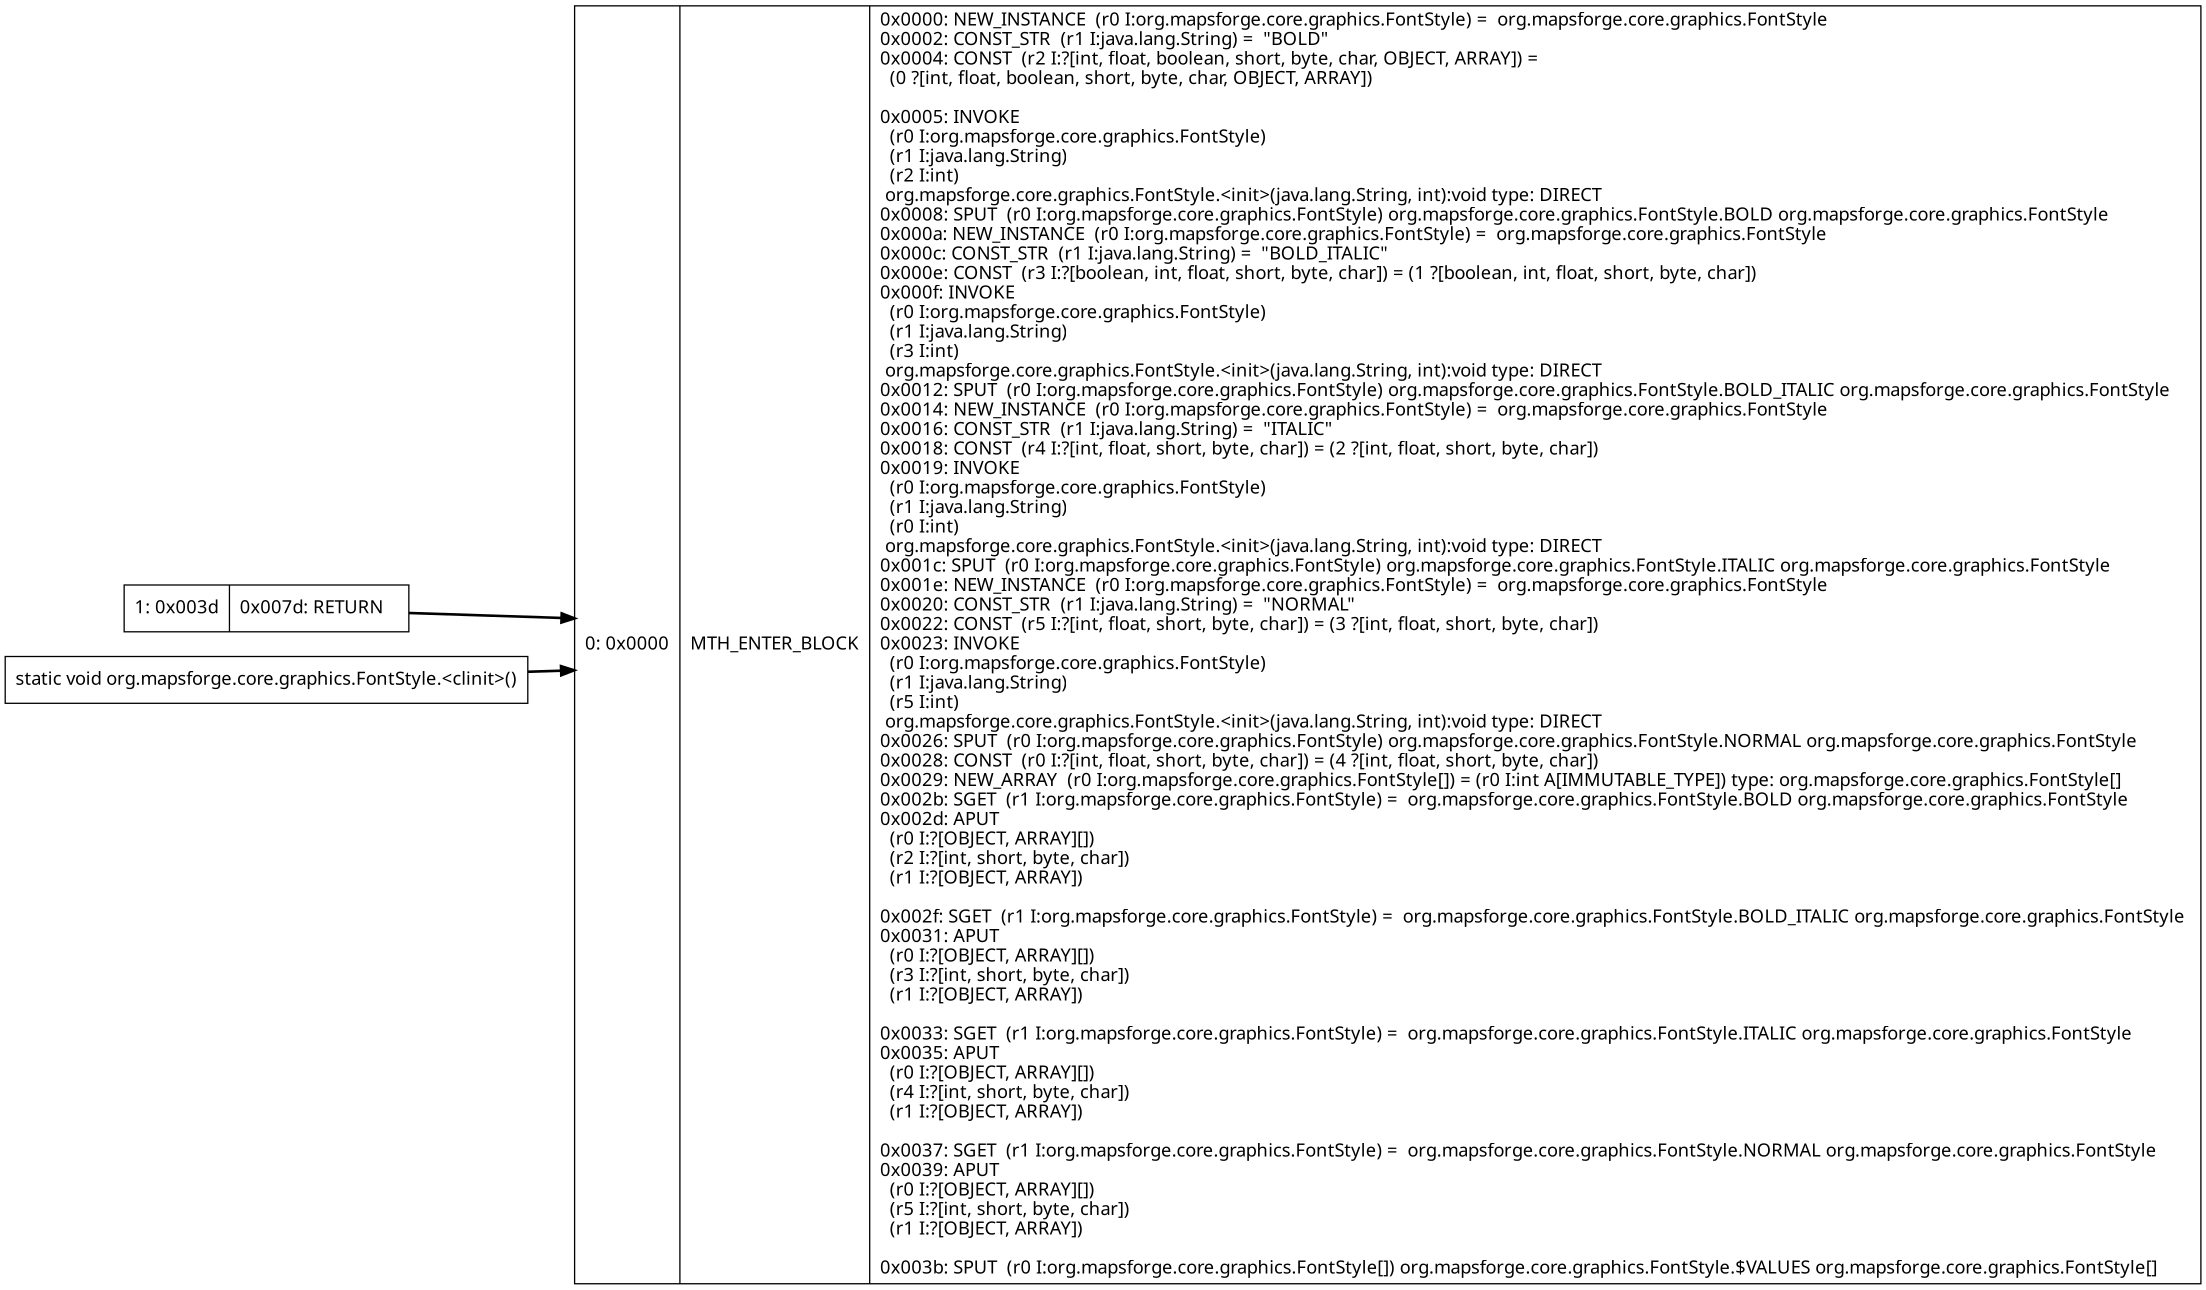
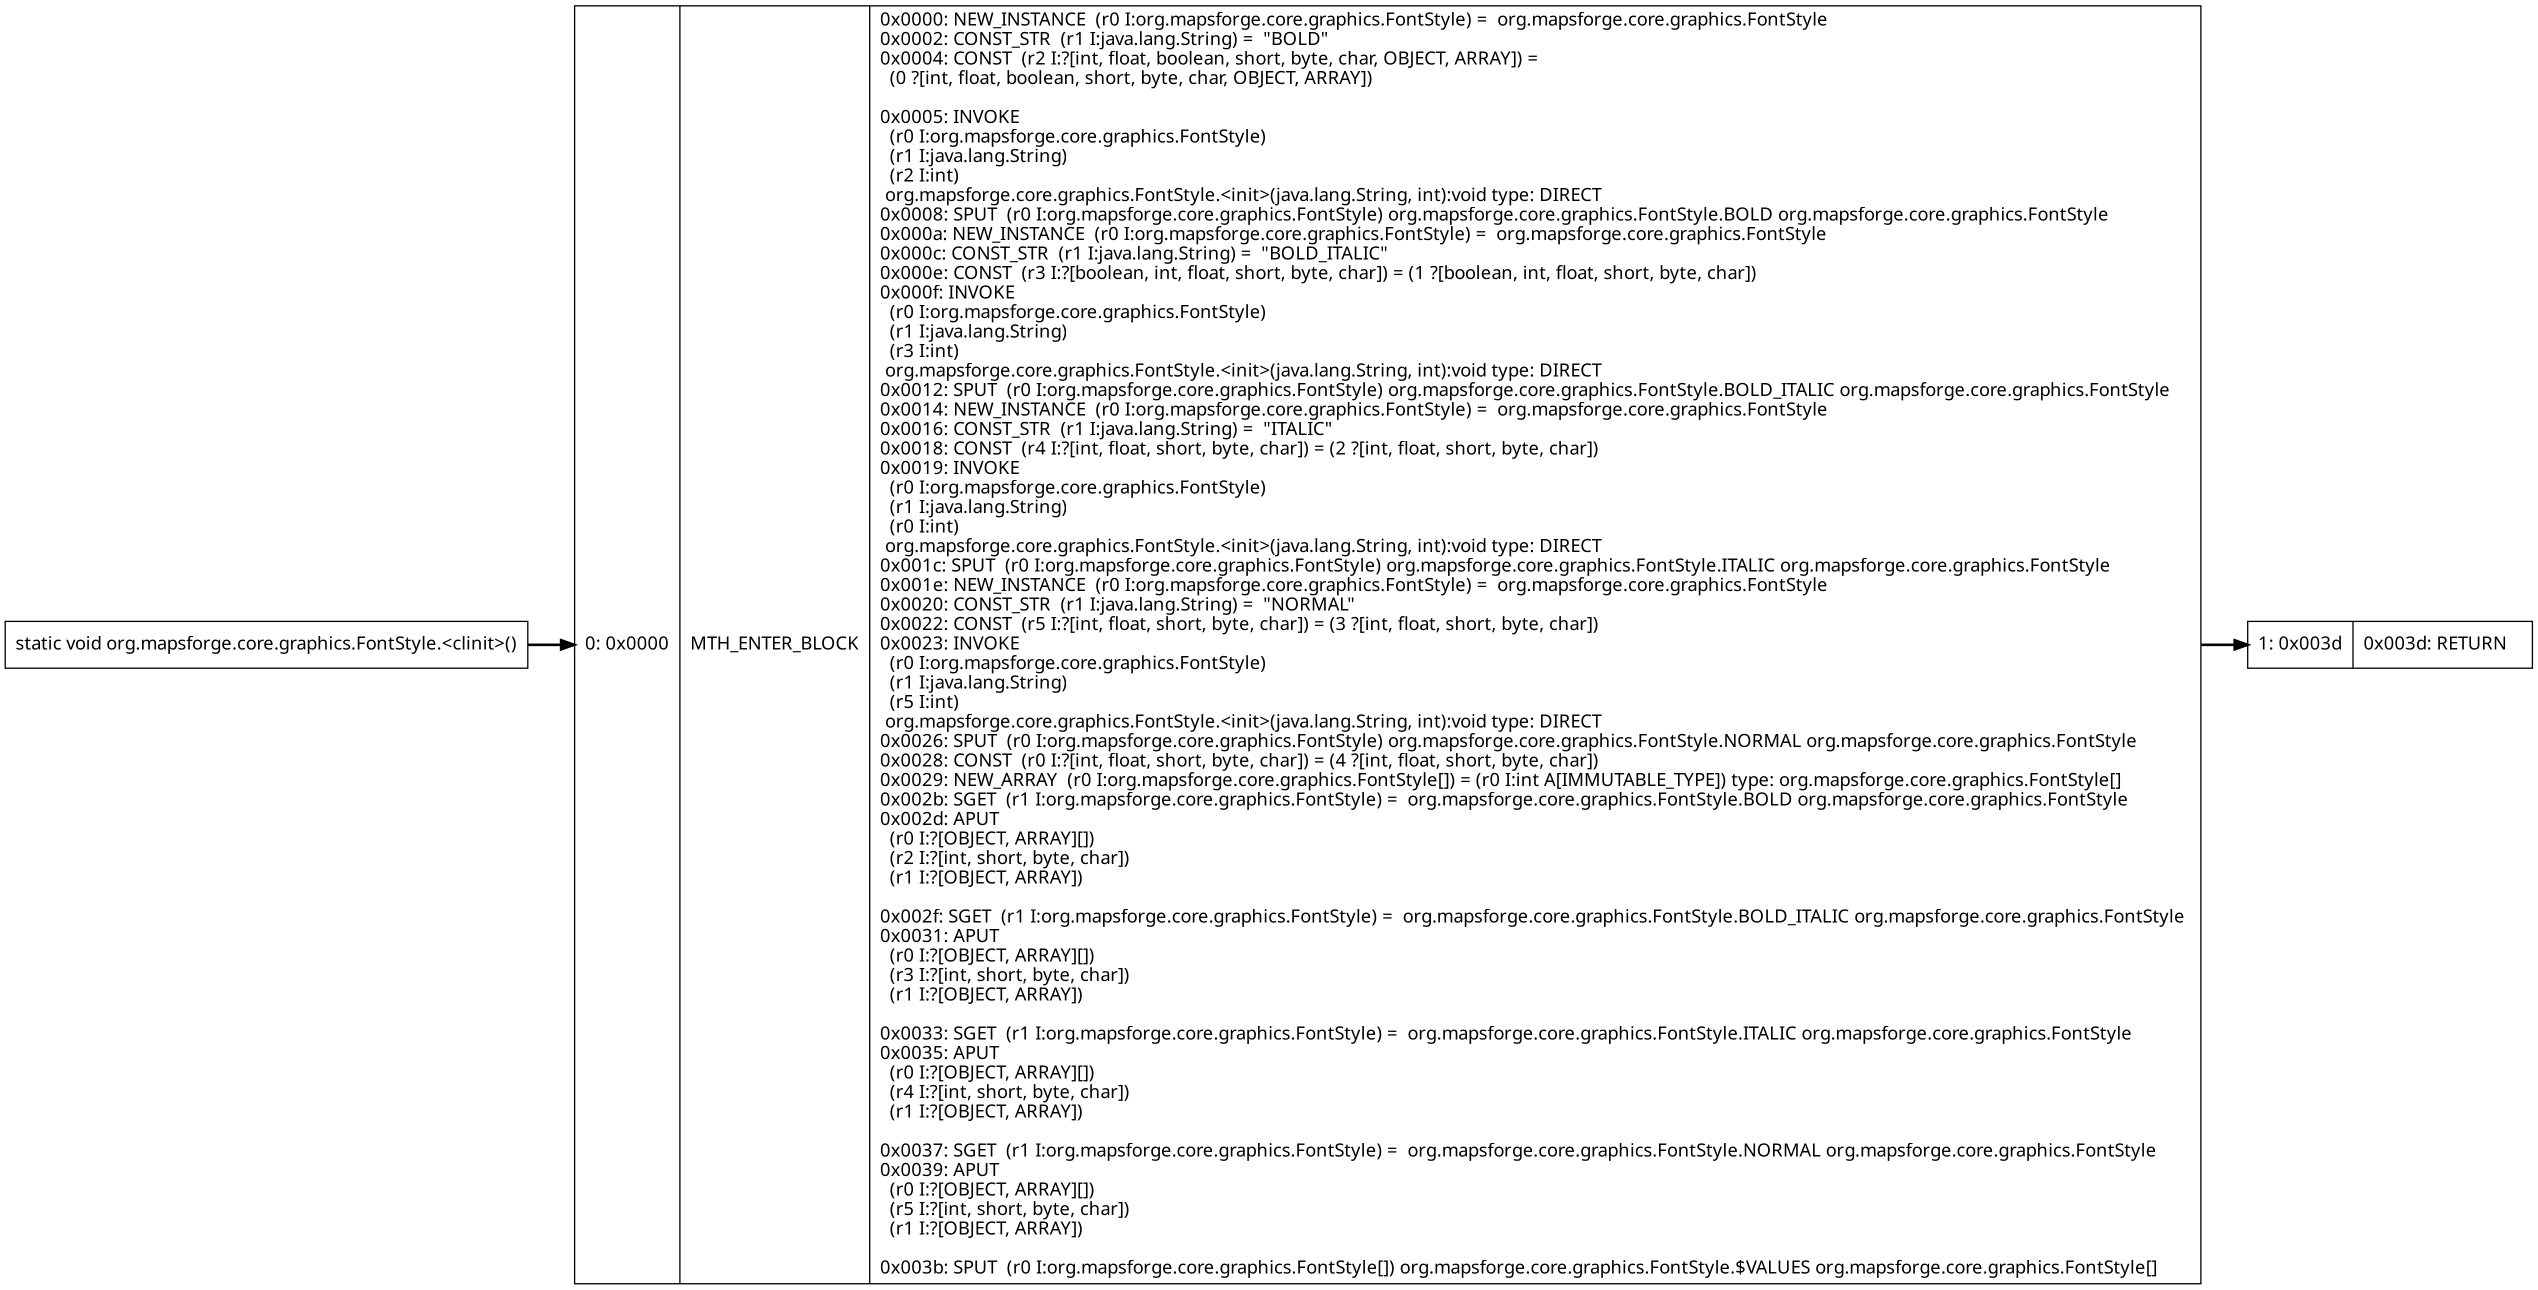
(319, 608) -> (2443, 644)
(485, 615) -> (2218, 645)
